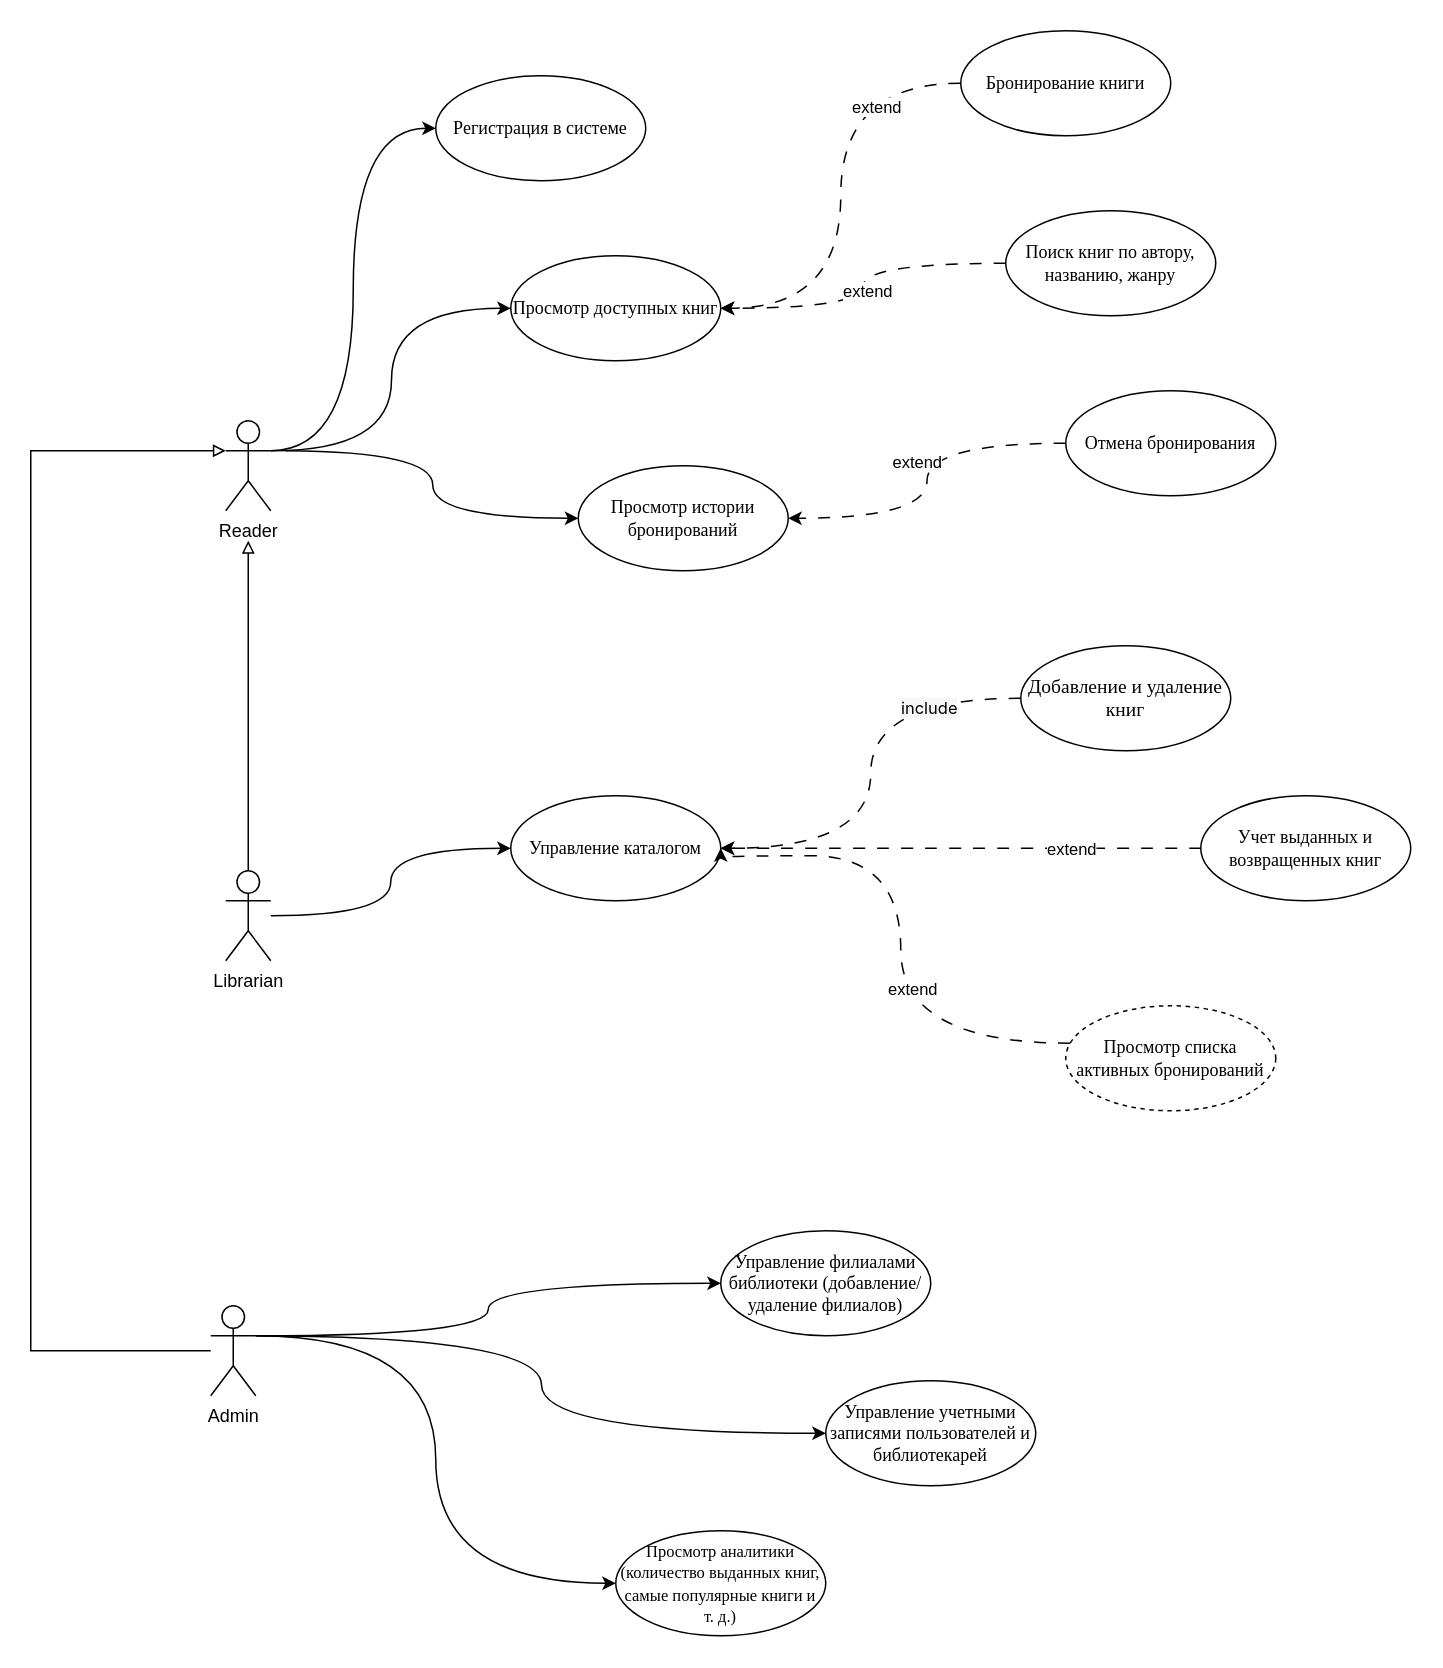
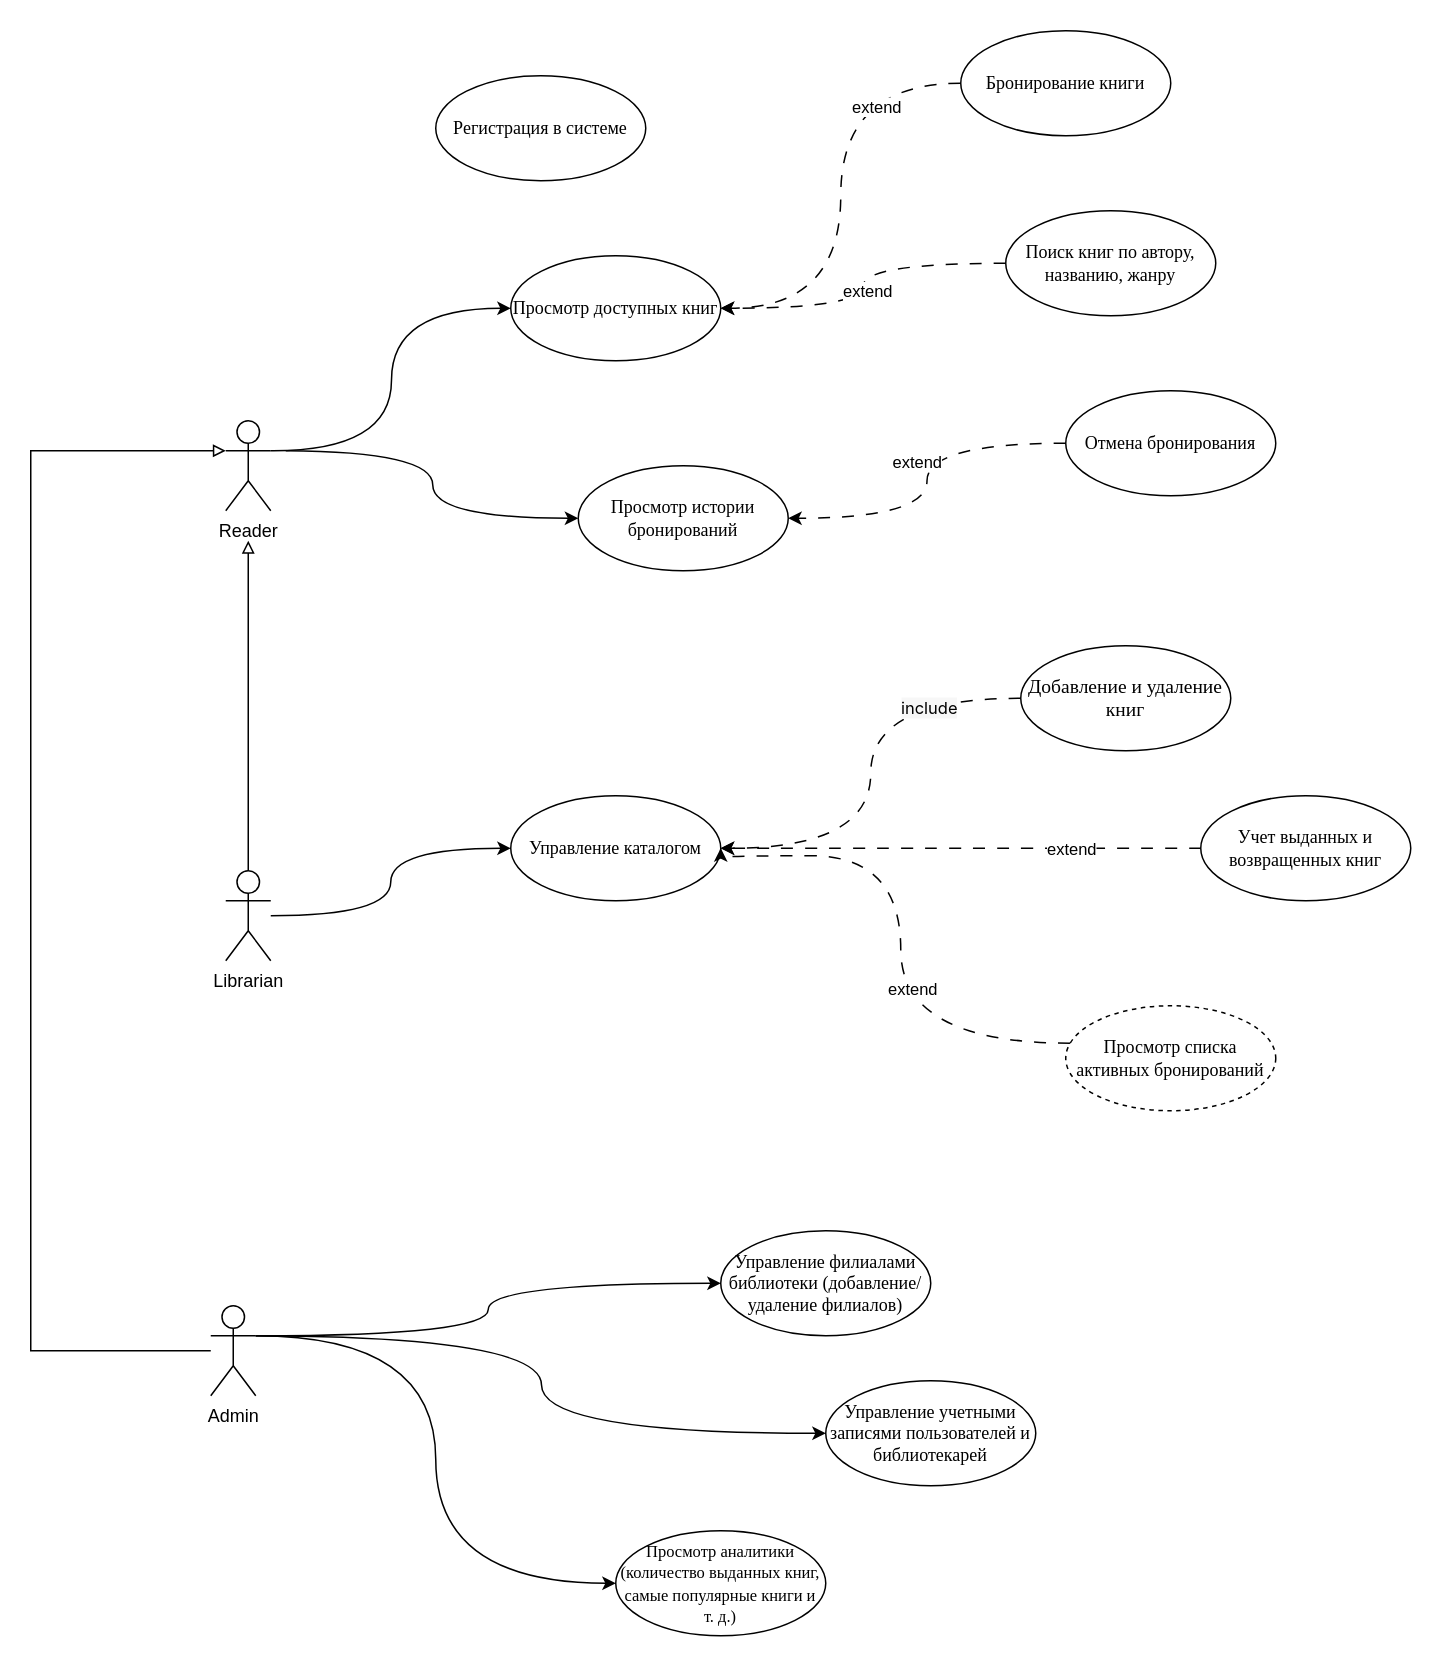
(353, 284) -> none
